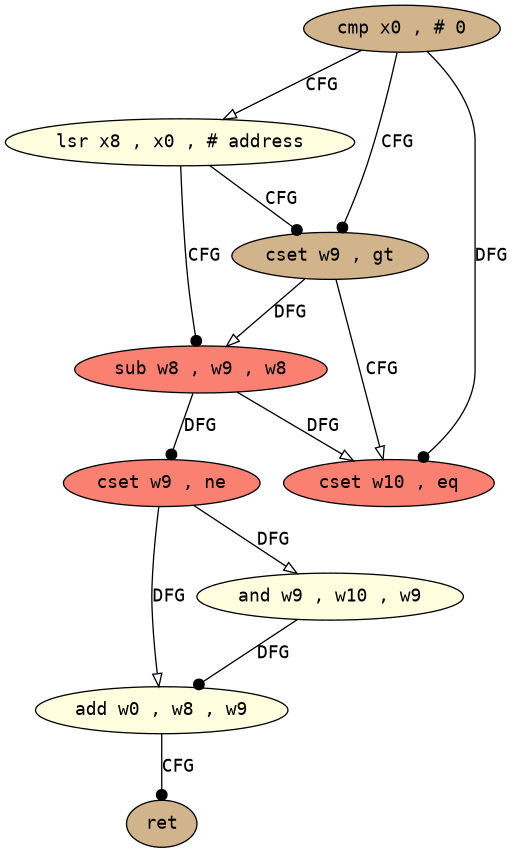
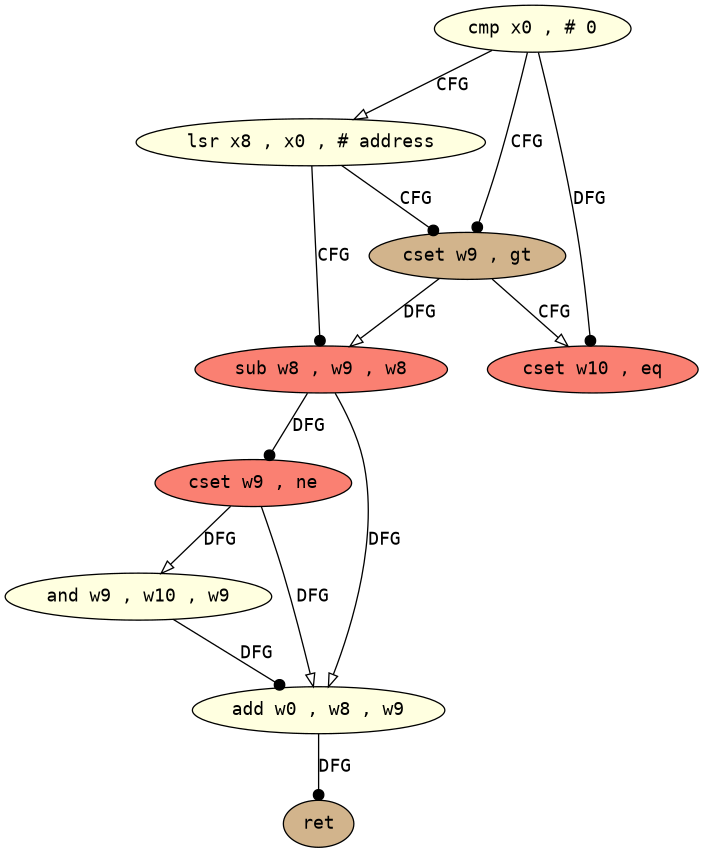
(402, 29) -> (533, 29)
(290, 423) -> (367, 533)
(178, 767) -> (335, 767)
